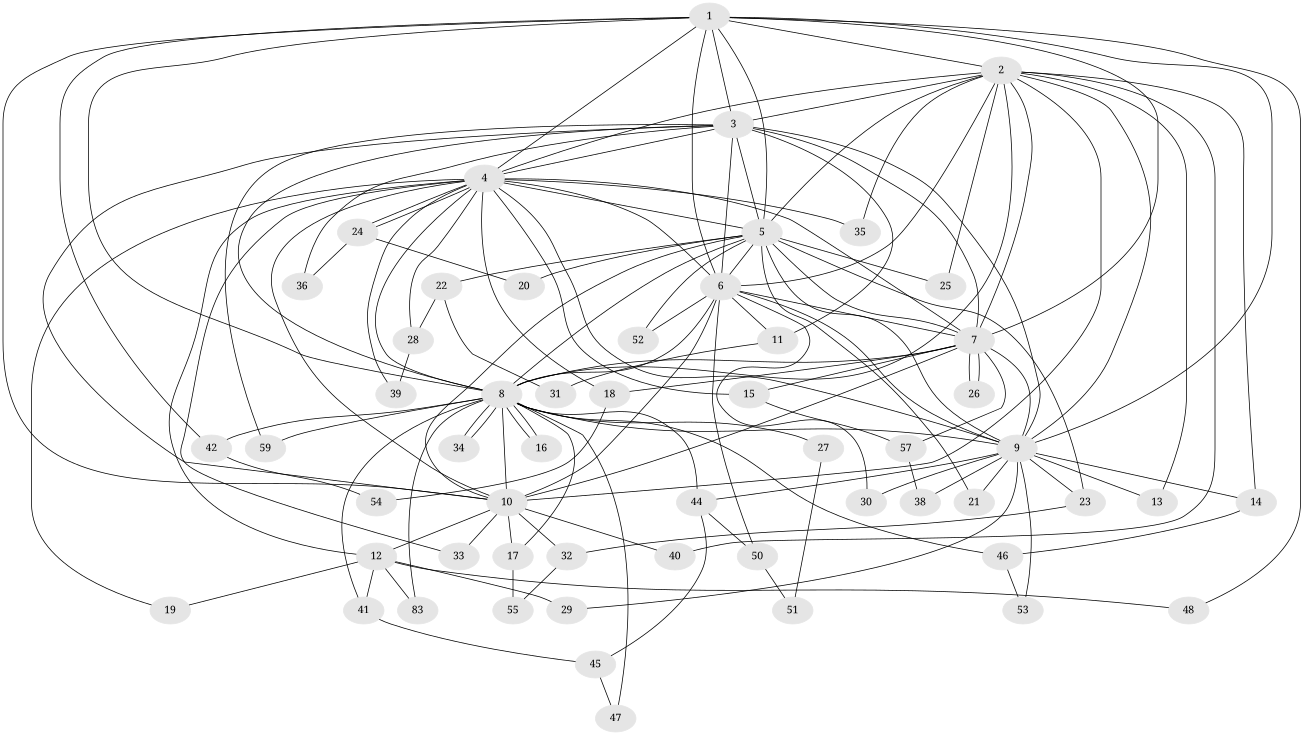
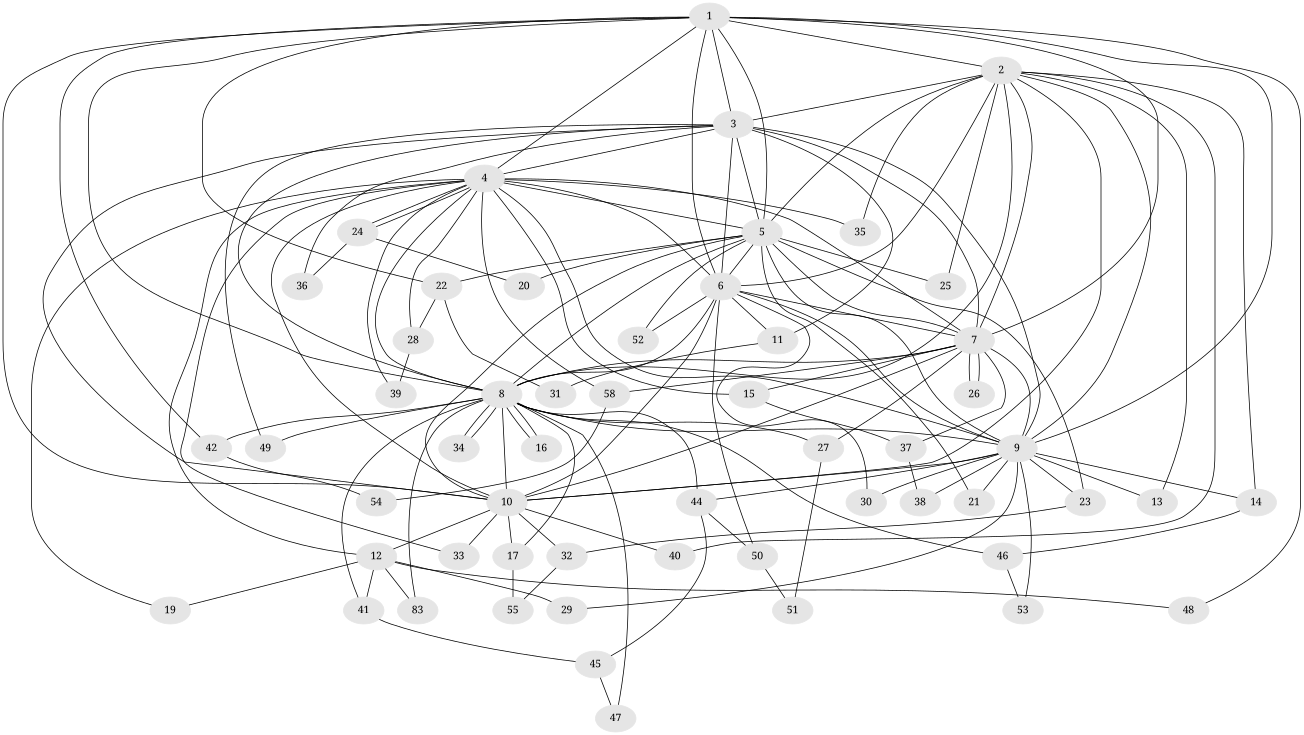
none -> (280, 60)
(738, 105) -> none
(610, 394) -> (610, 394)
none -> (895, 402)
(266, 448) -> (266, 448)
(906, 448) -> (906, 448)
none -> (763, 480)
